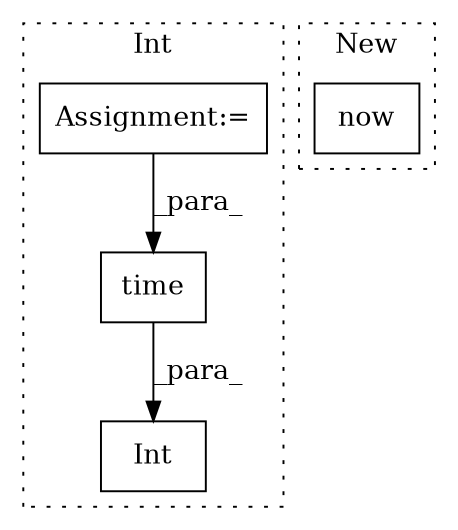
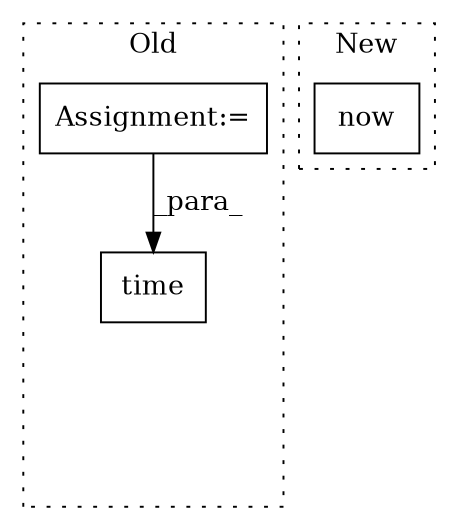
(153, 46) -> (153, 46)
(153, 456) -> none
